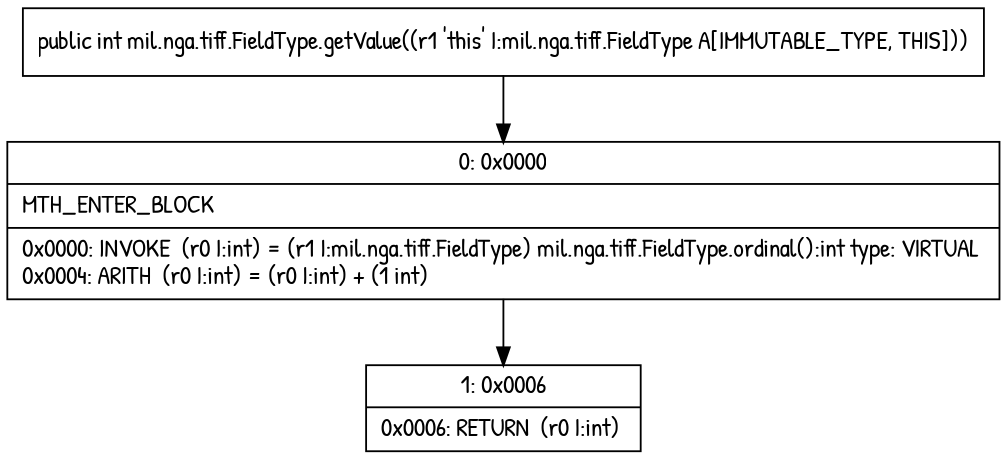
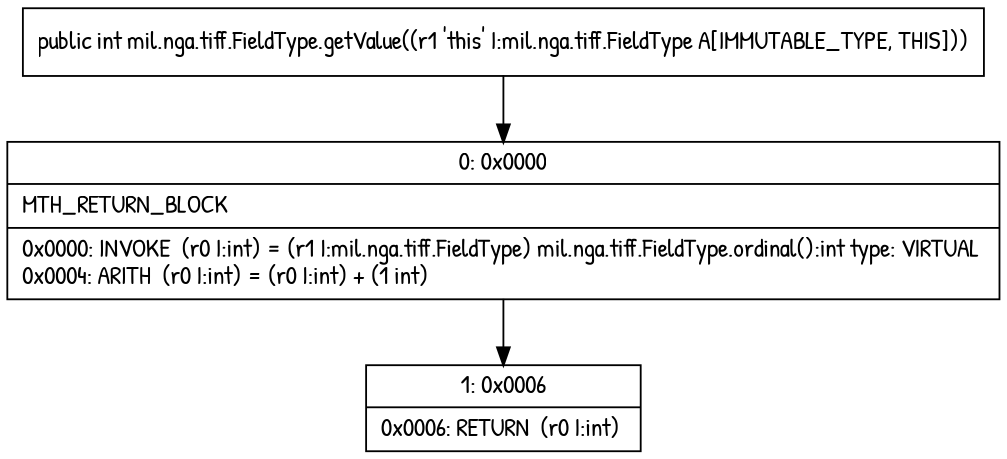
(119, 205) -> (125, 205)
